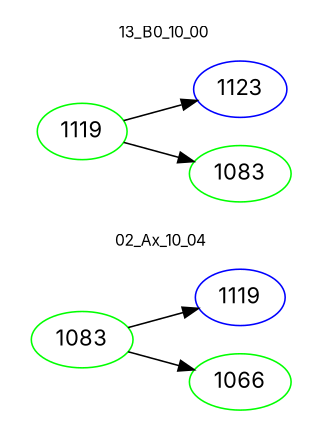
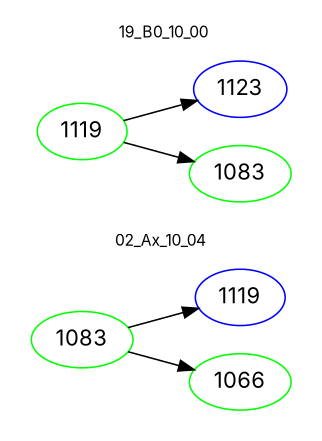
(164, 34) -> (164, 34)
